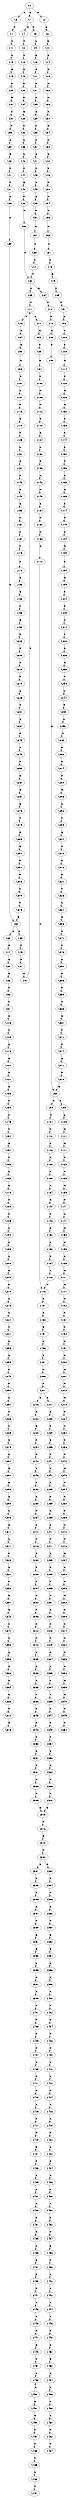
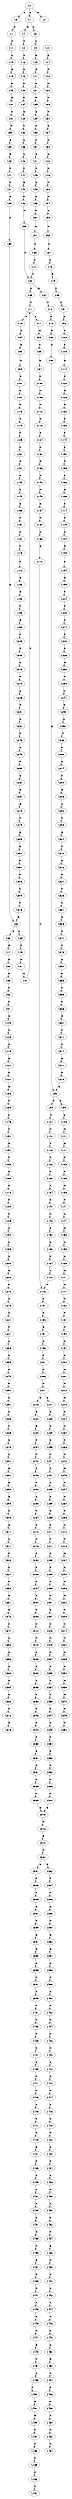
(47, 34) -> none
(35, 2388) -> (32, 2386)
